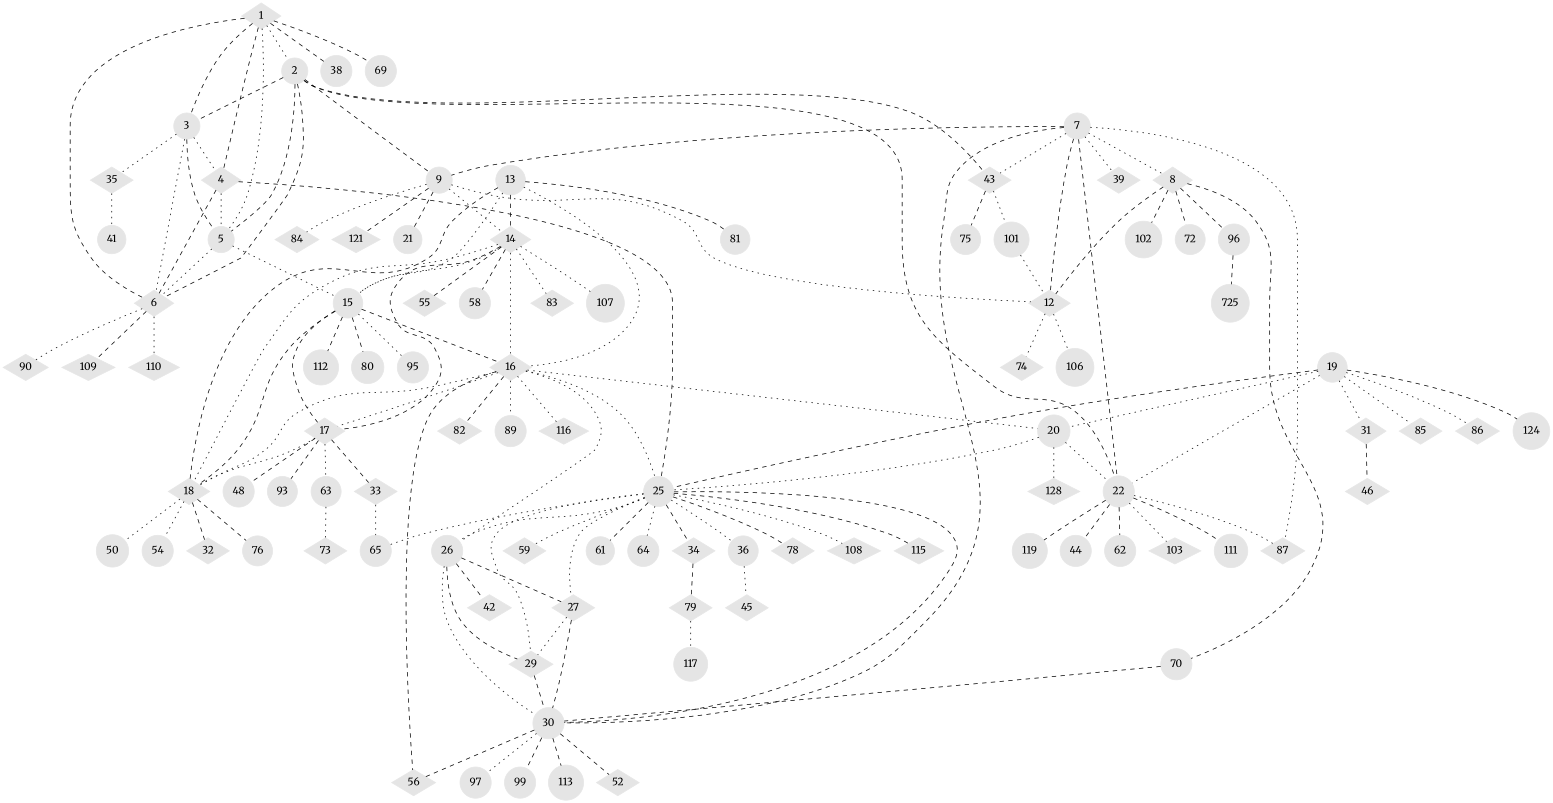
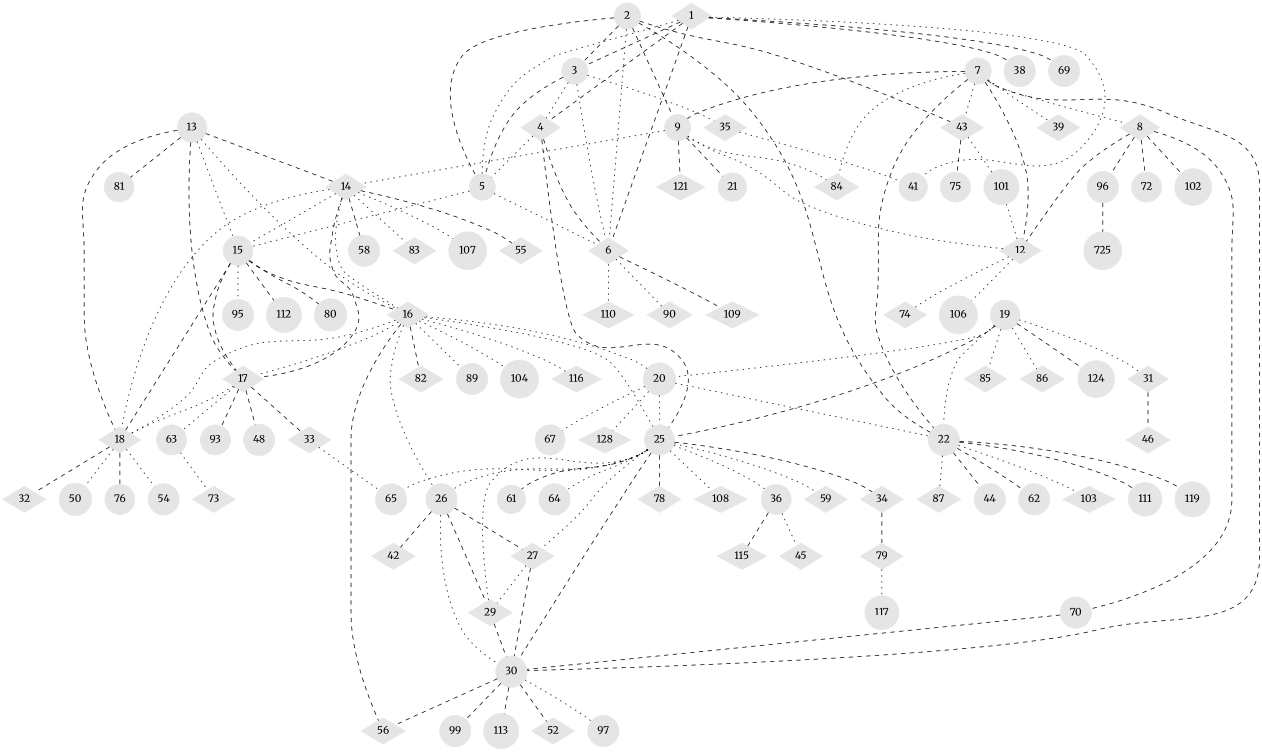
(277, 43) -> (1035, 39)
(273, 215) -> (618, 134)
(1297, 261) -> (883, 102)
none -> (194, 267)
none -> (519, 379)
none -> (550, 440)
(793, 509) -> (758, 529)
